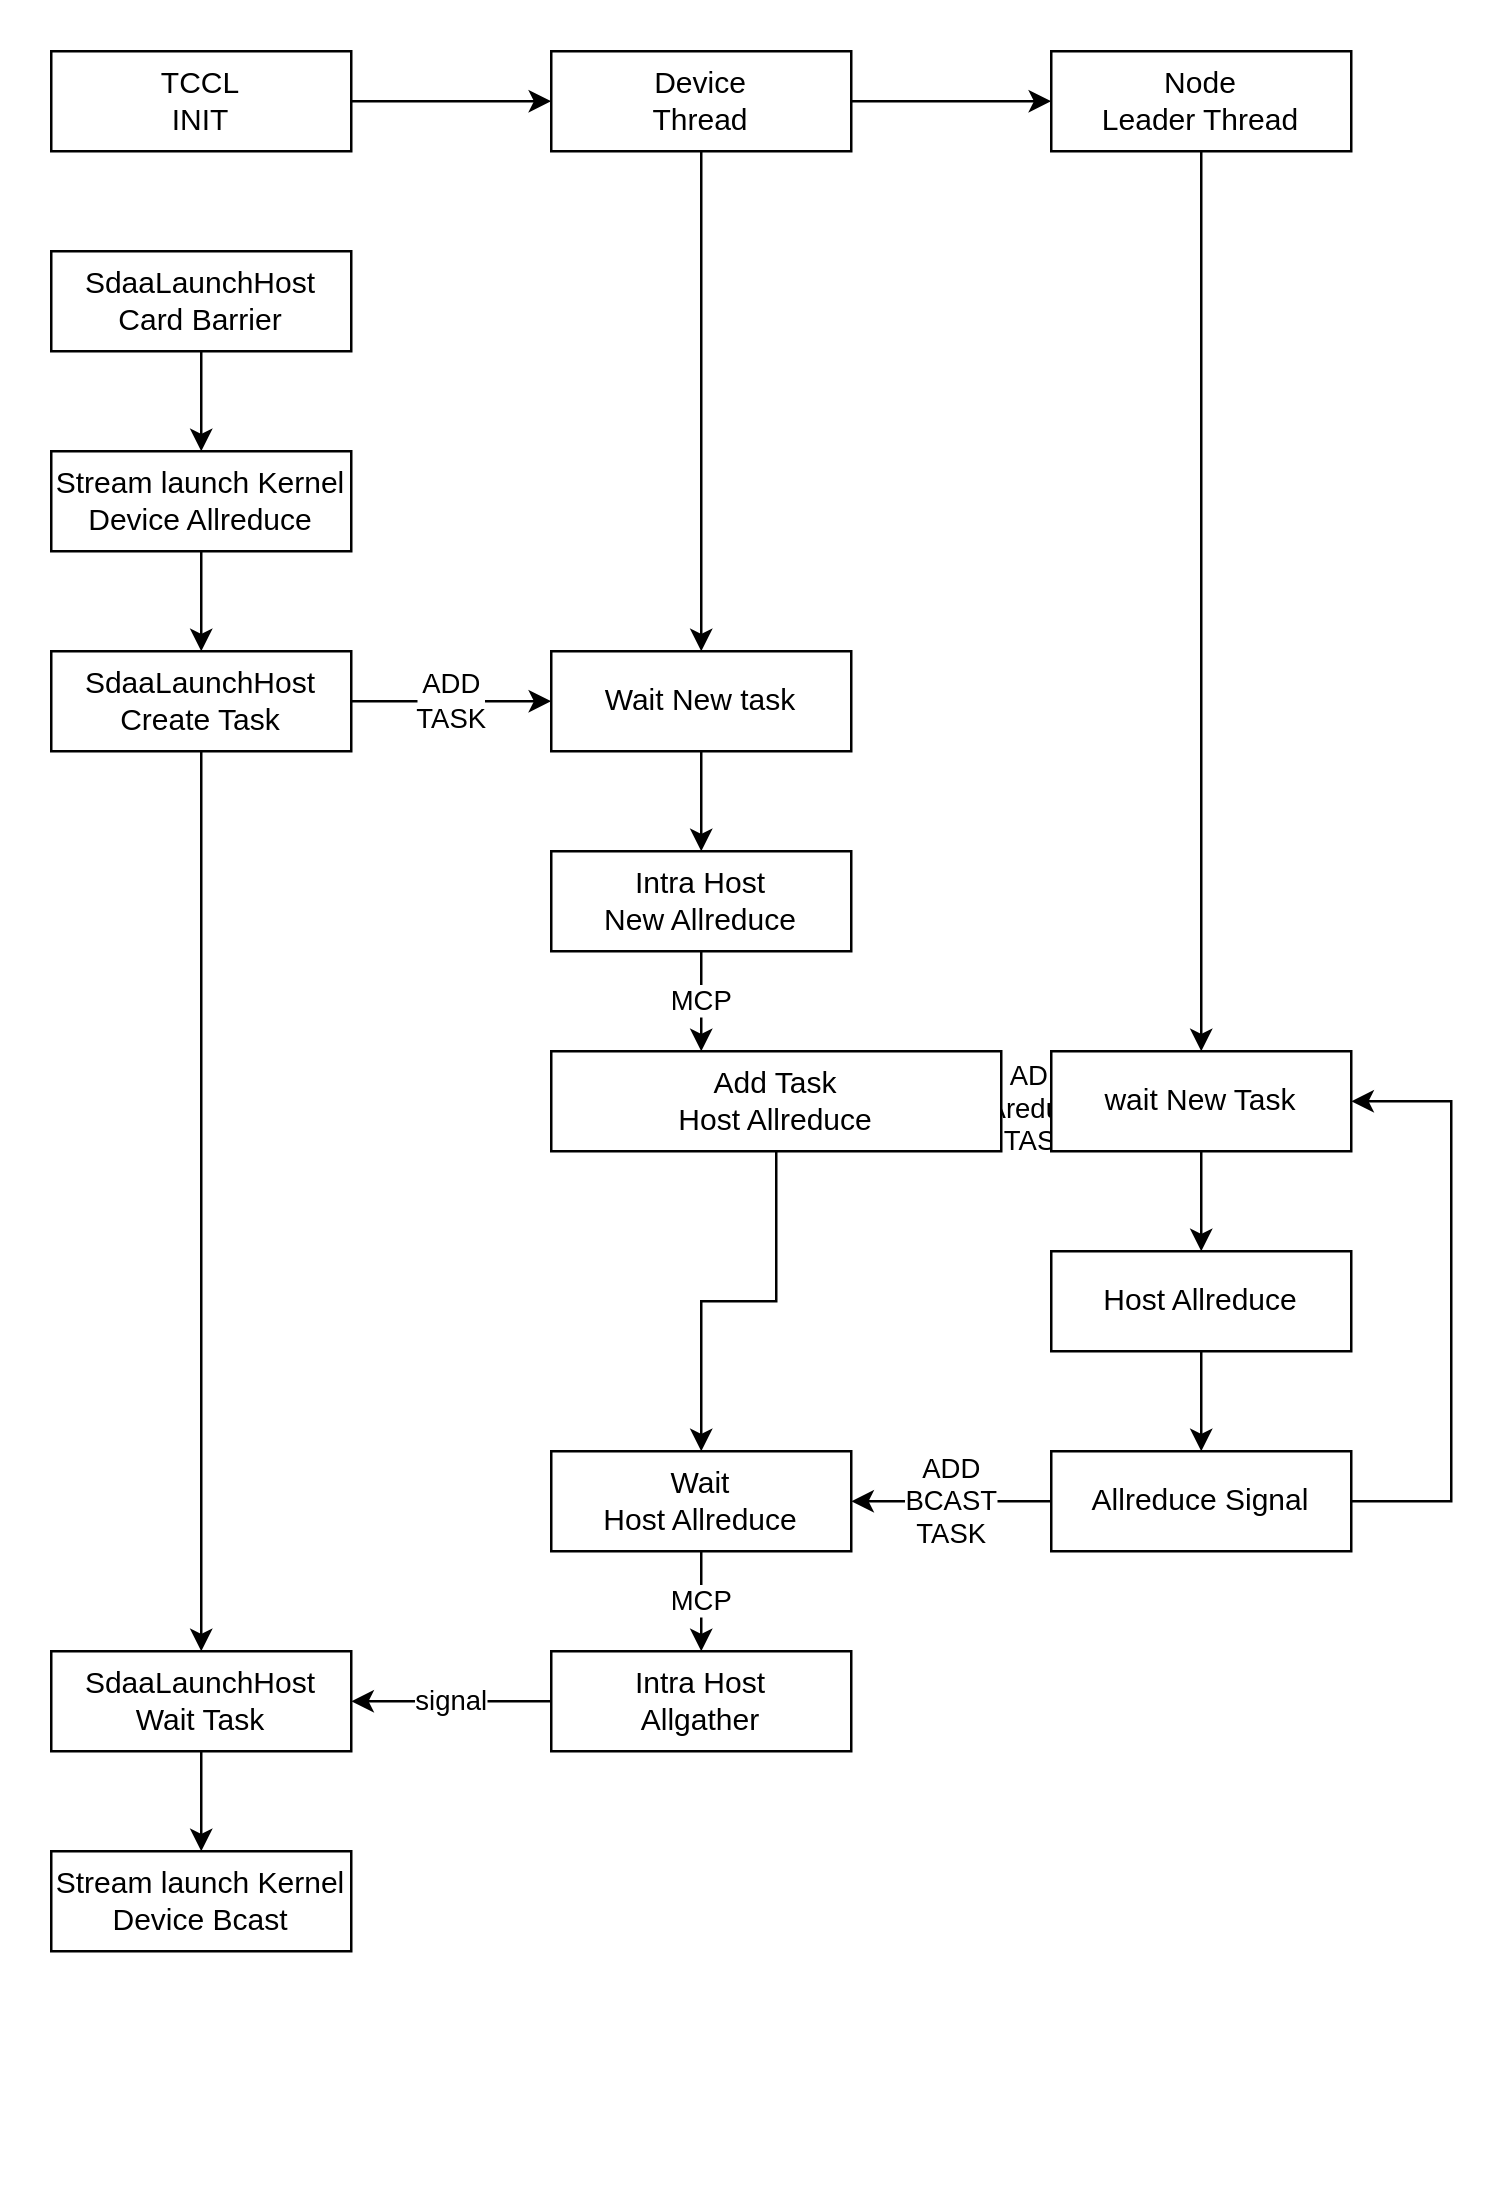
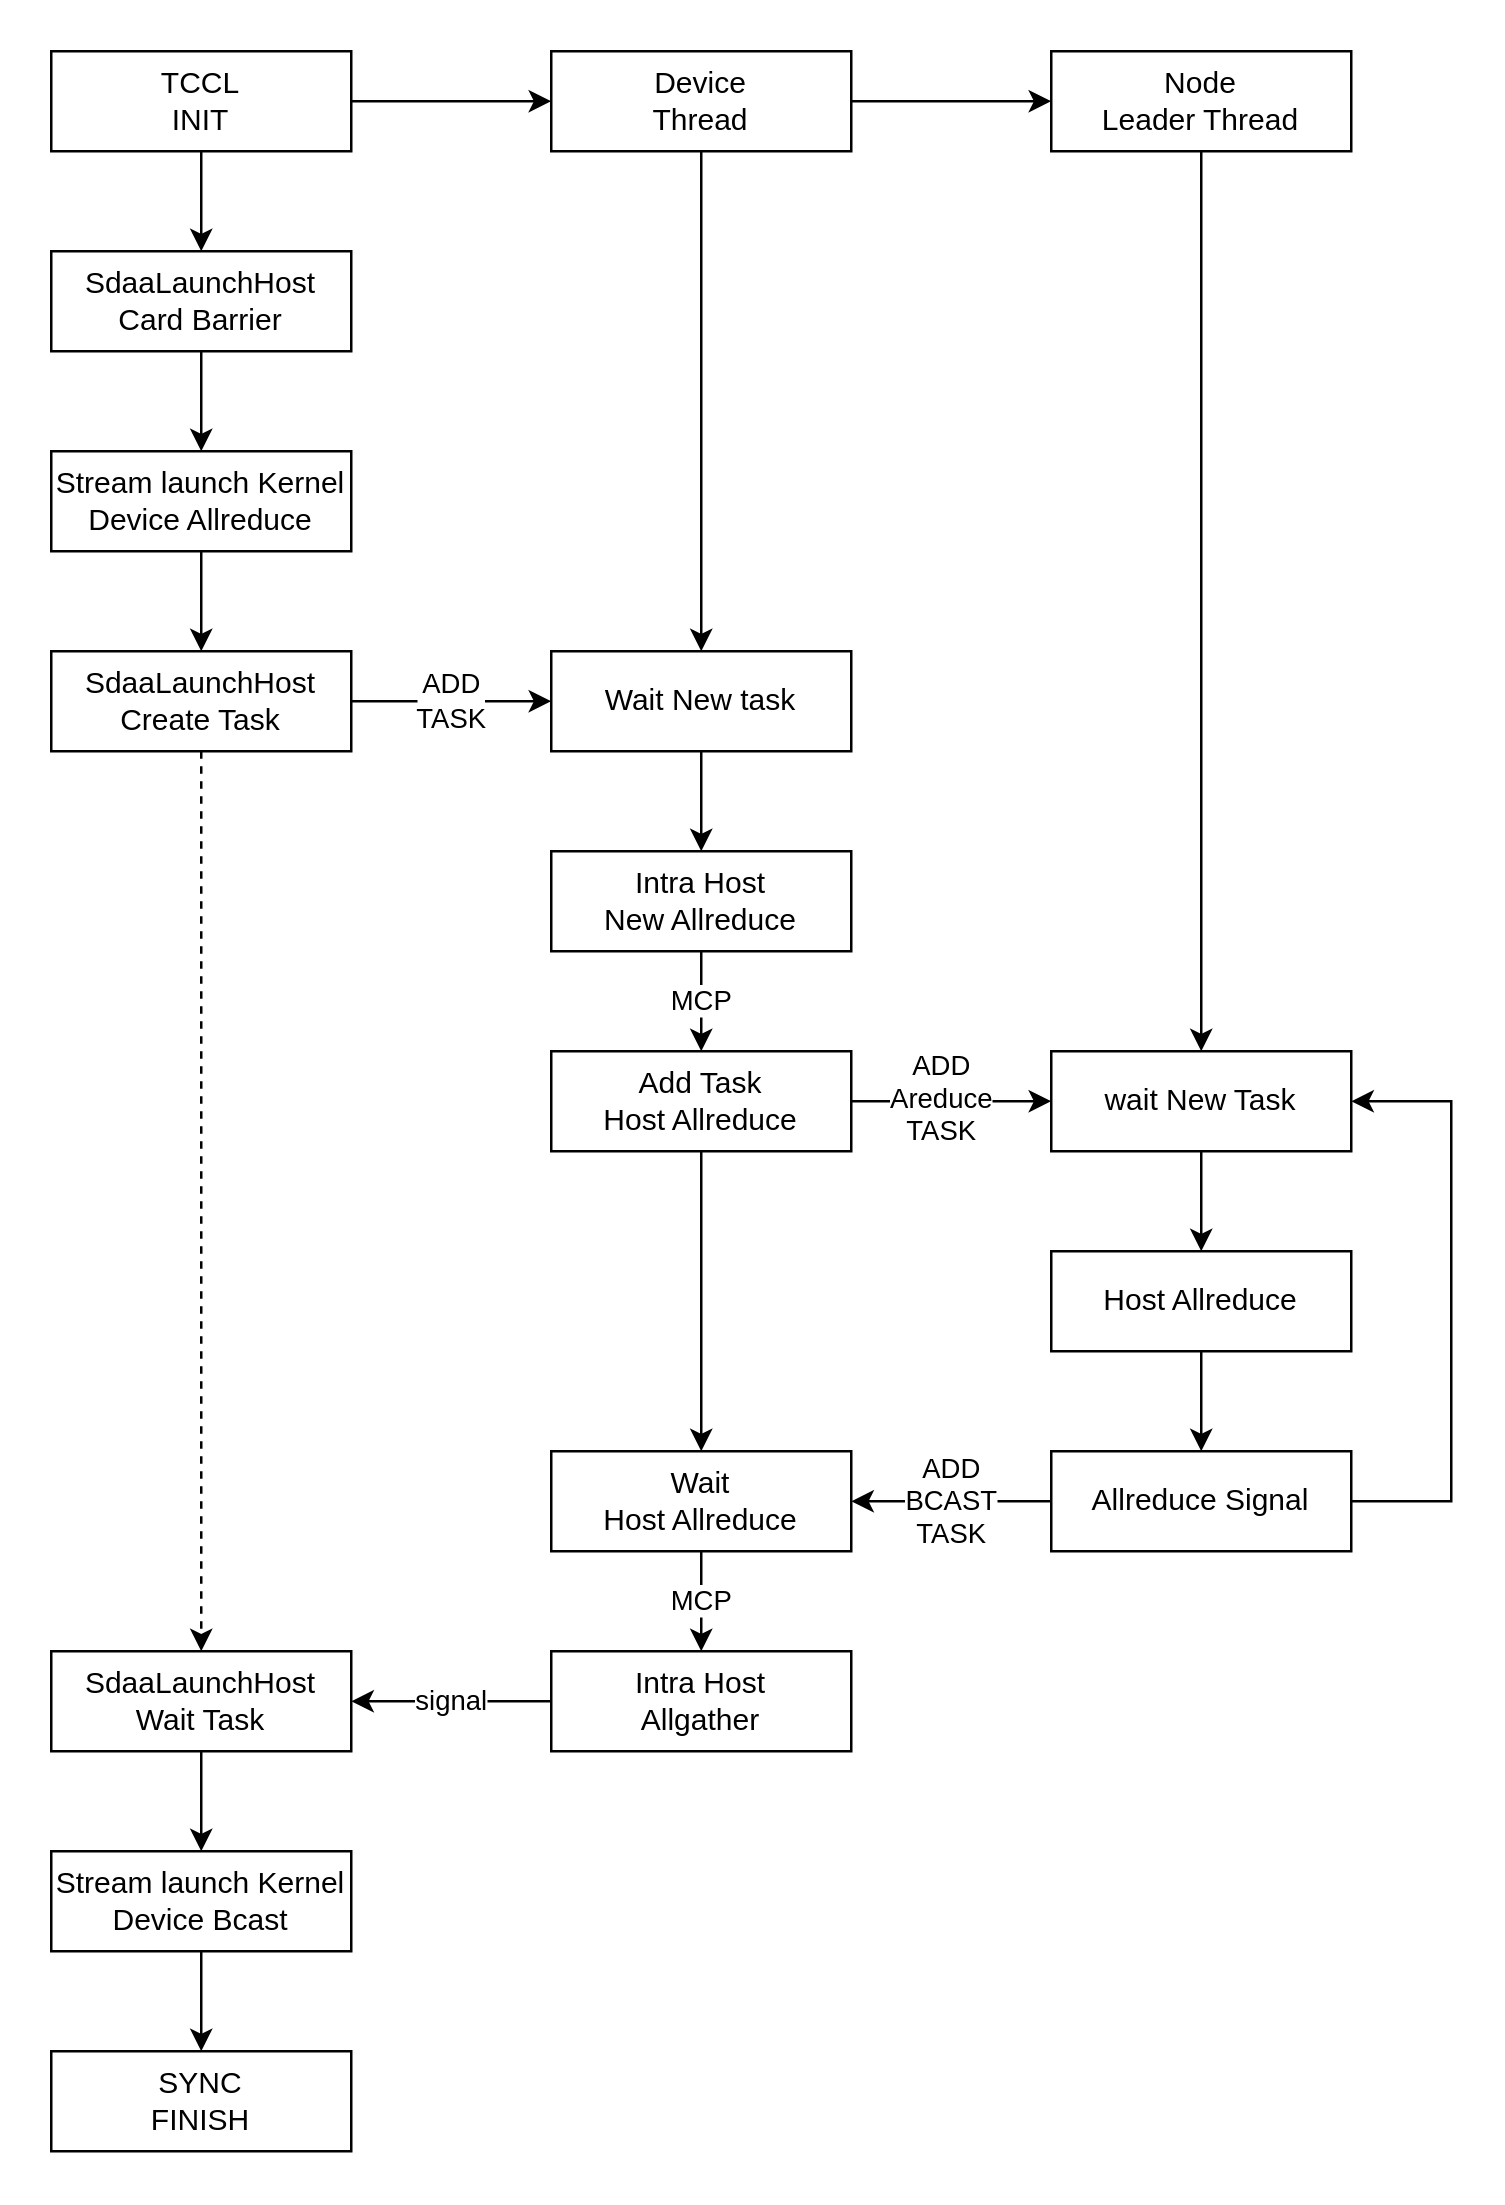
none -> (201, 193)
(776, 1101) -> (701, 1101)
(201, 1196) -> (201, 1196)
none -> (201, 1993)
none -> (201, 2101)
